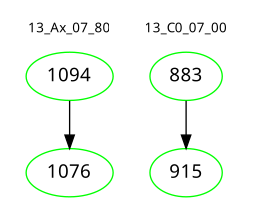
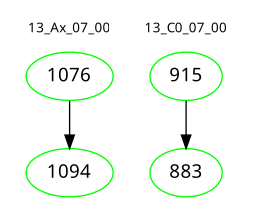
(70, 29) -> (70, 29)
(70, 118) -> (70, 118)
(186, 118) -> (186, 118)
